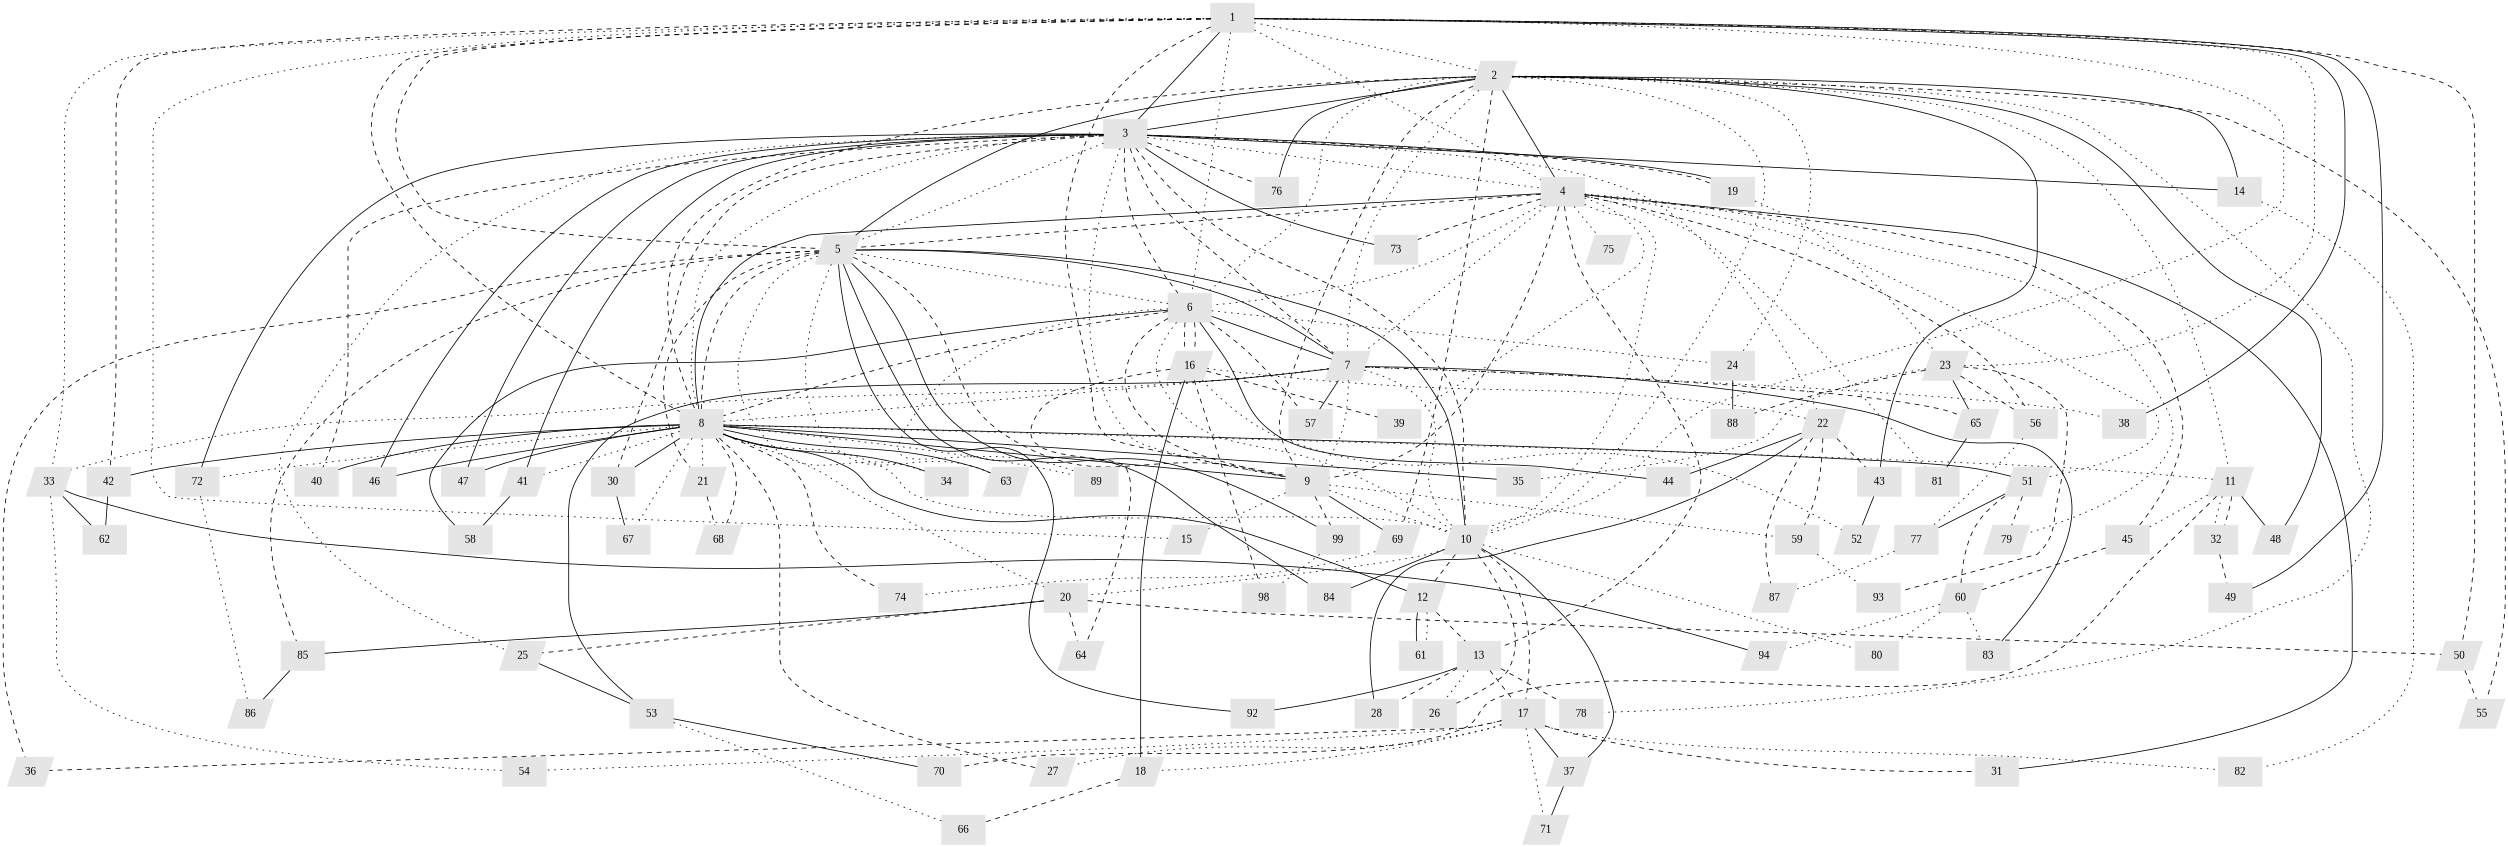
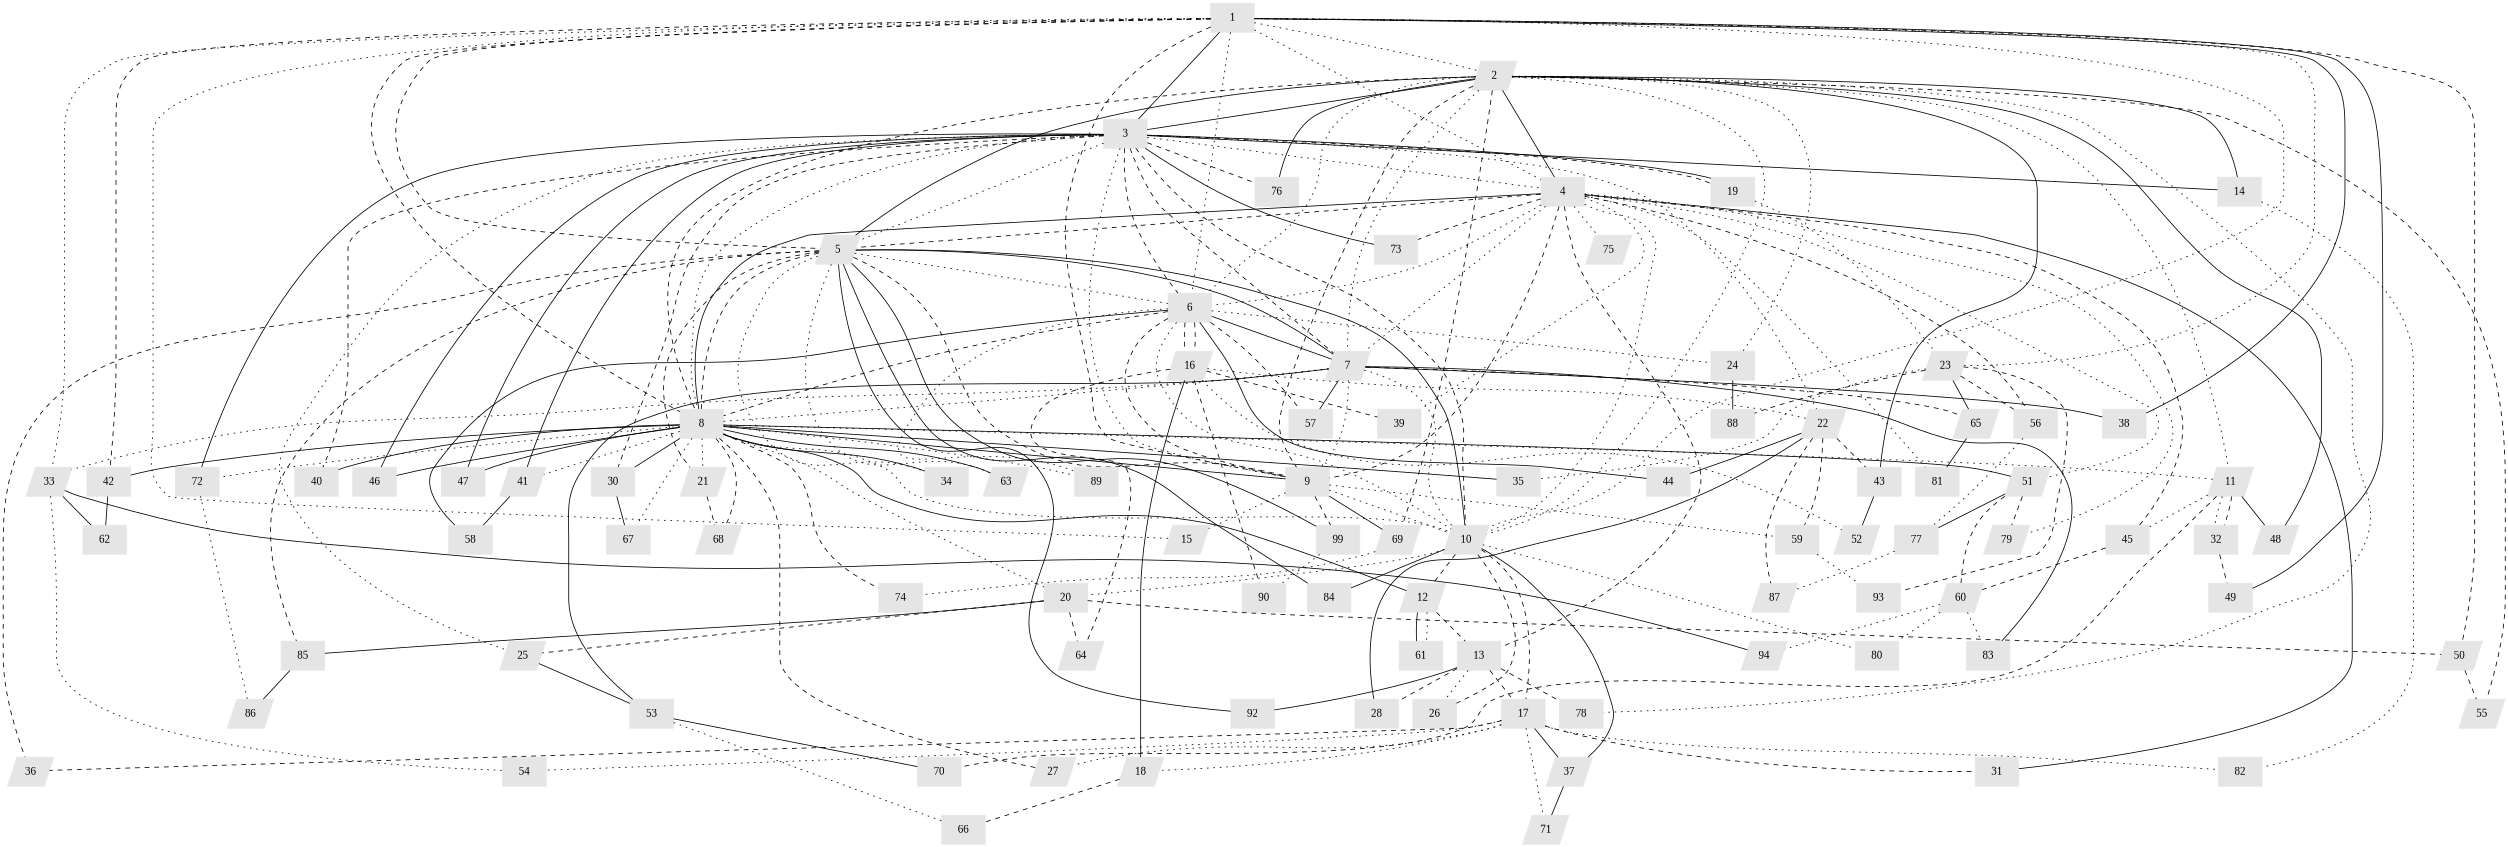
(1882, 393) -> (1882, 393)
(1264, 598) -> (1264, 598)
